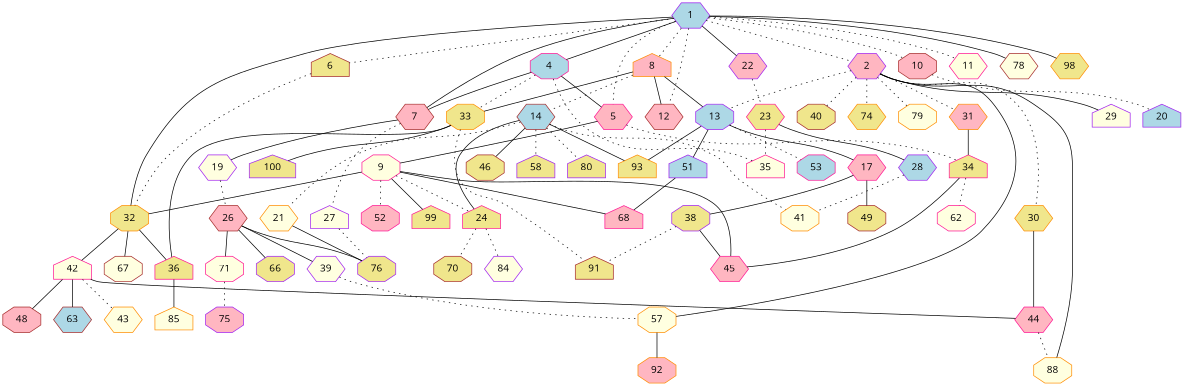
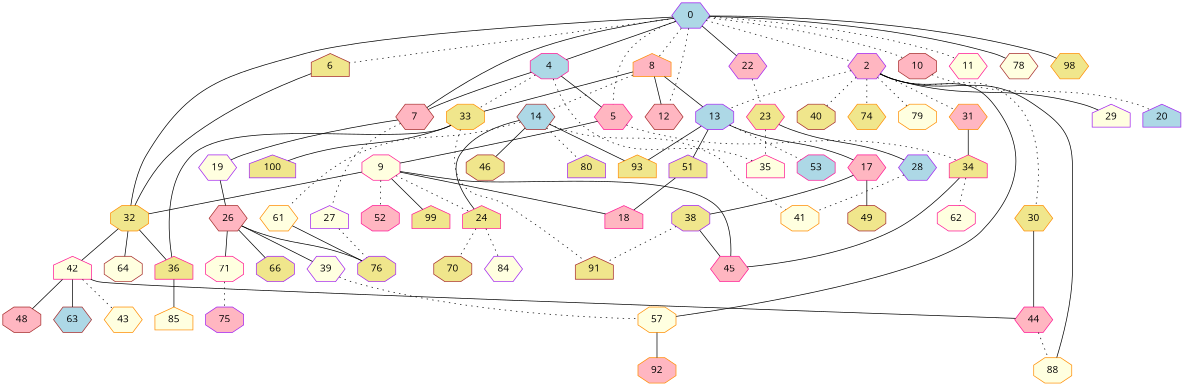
(691, 15) -> (691, 15)
(210, 124) -> (210, 124)
(536, 168) -> none
(688, 168) -> (688, 168)
(223, 193) -> (223, 193)
(279, 218) -> (279, 218)
(624, 218) -> (624, 218)
(123, 269) -> (123, 269)
